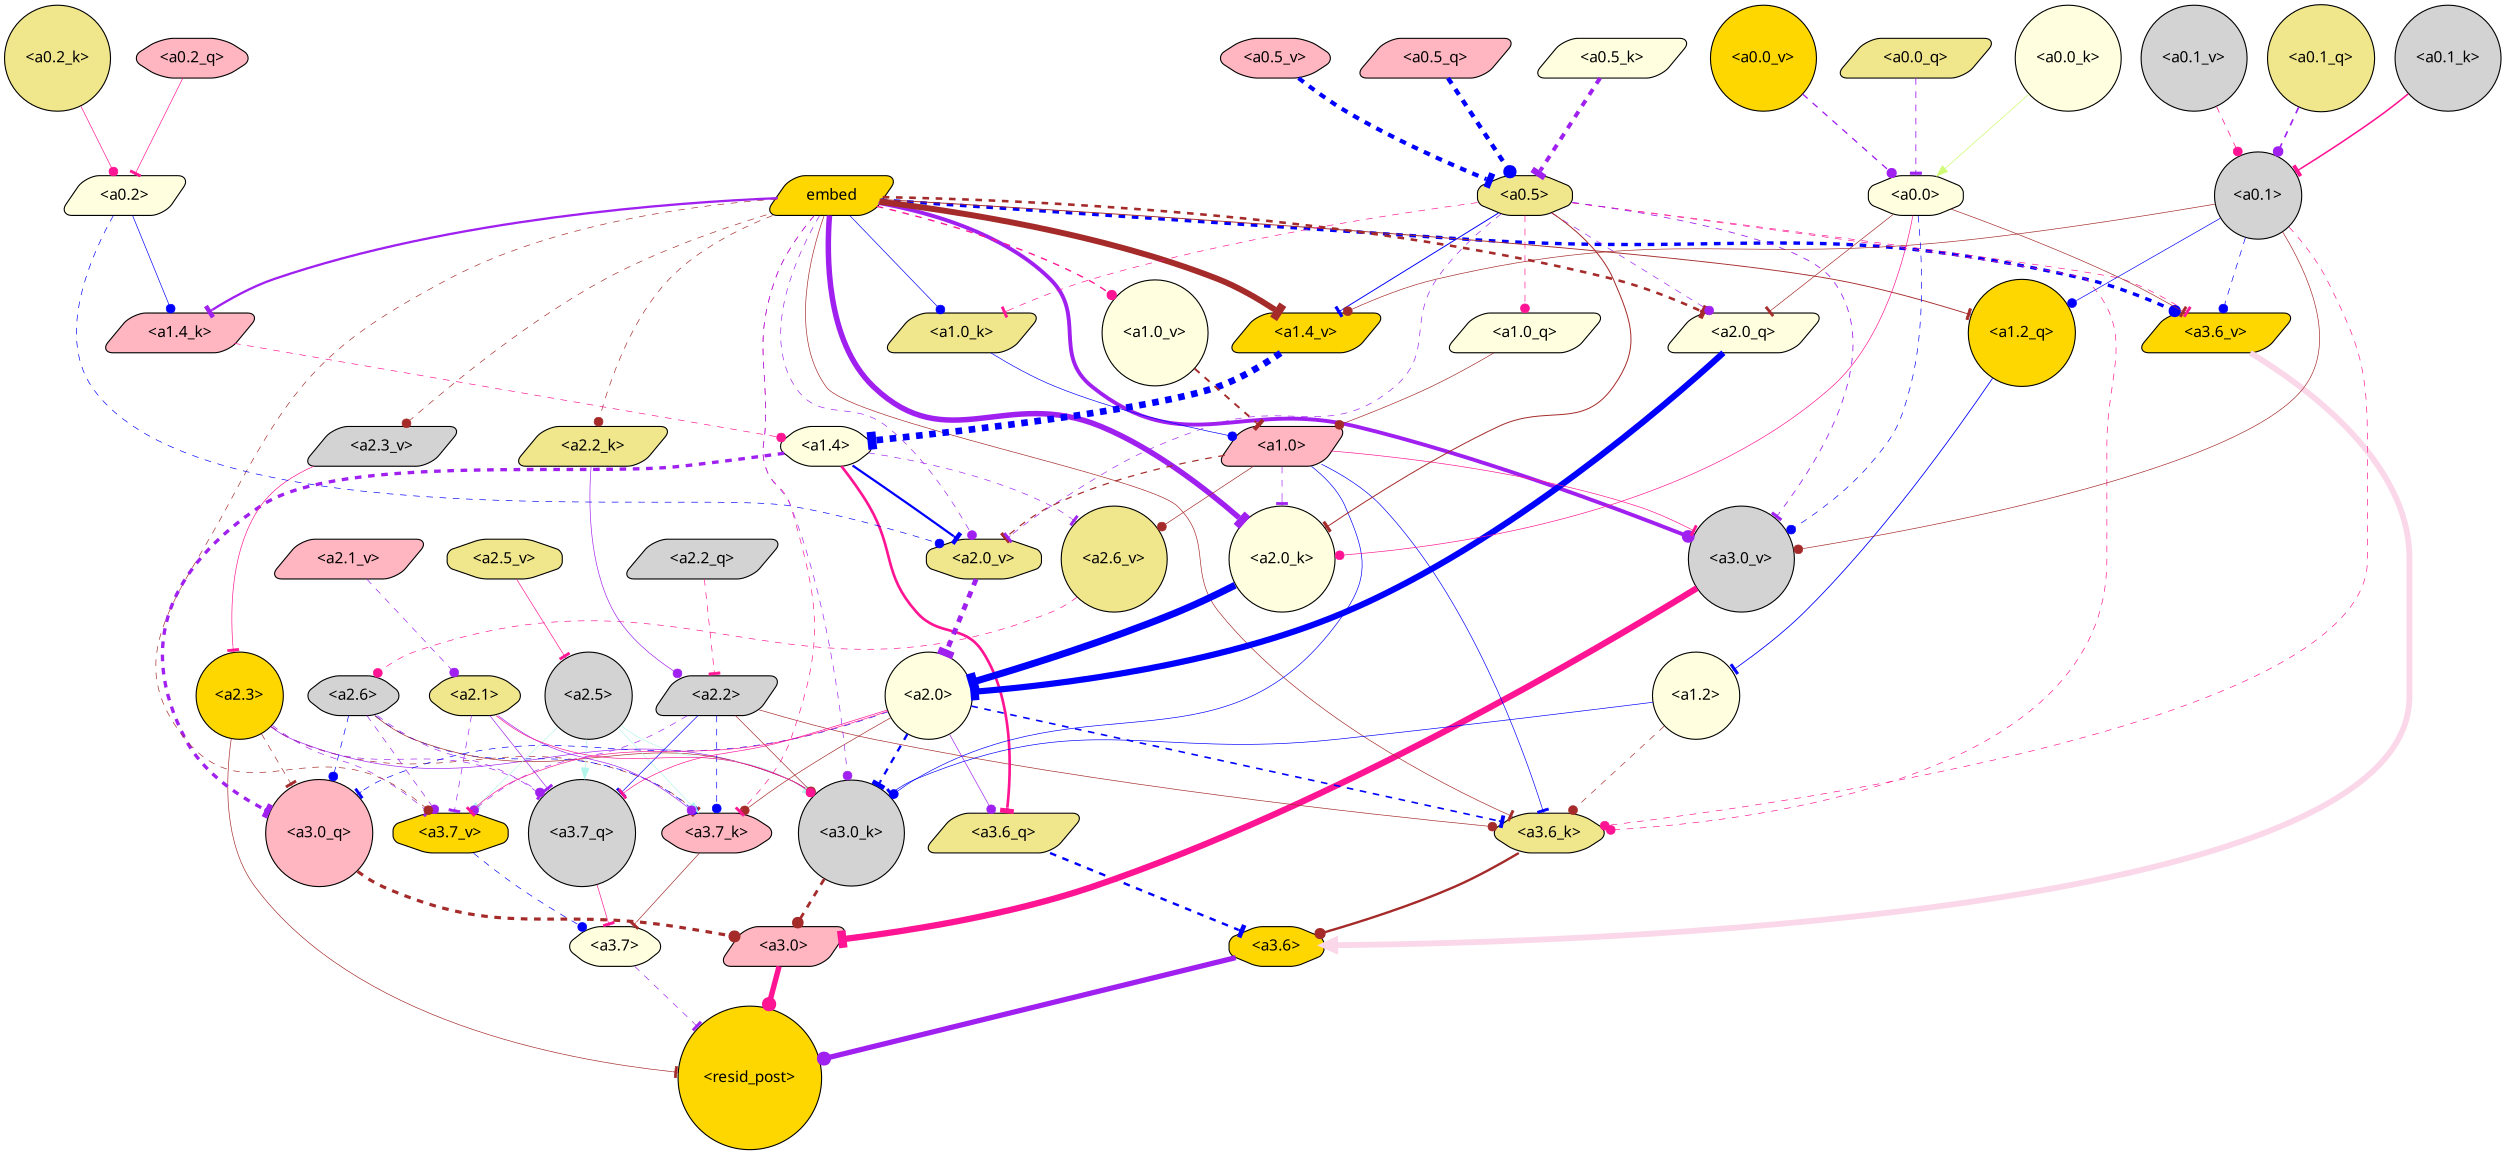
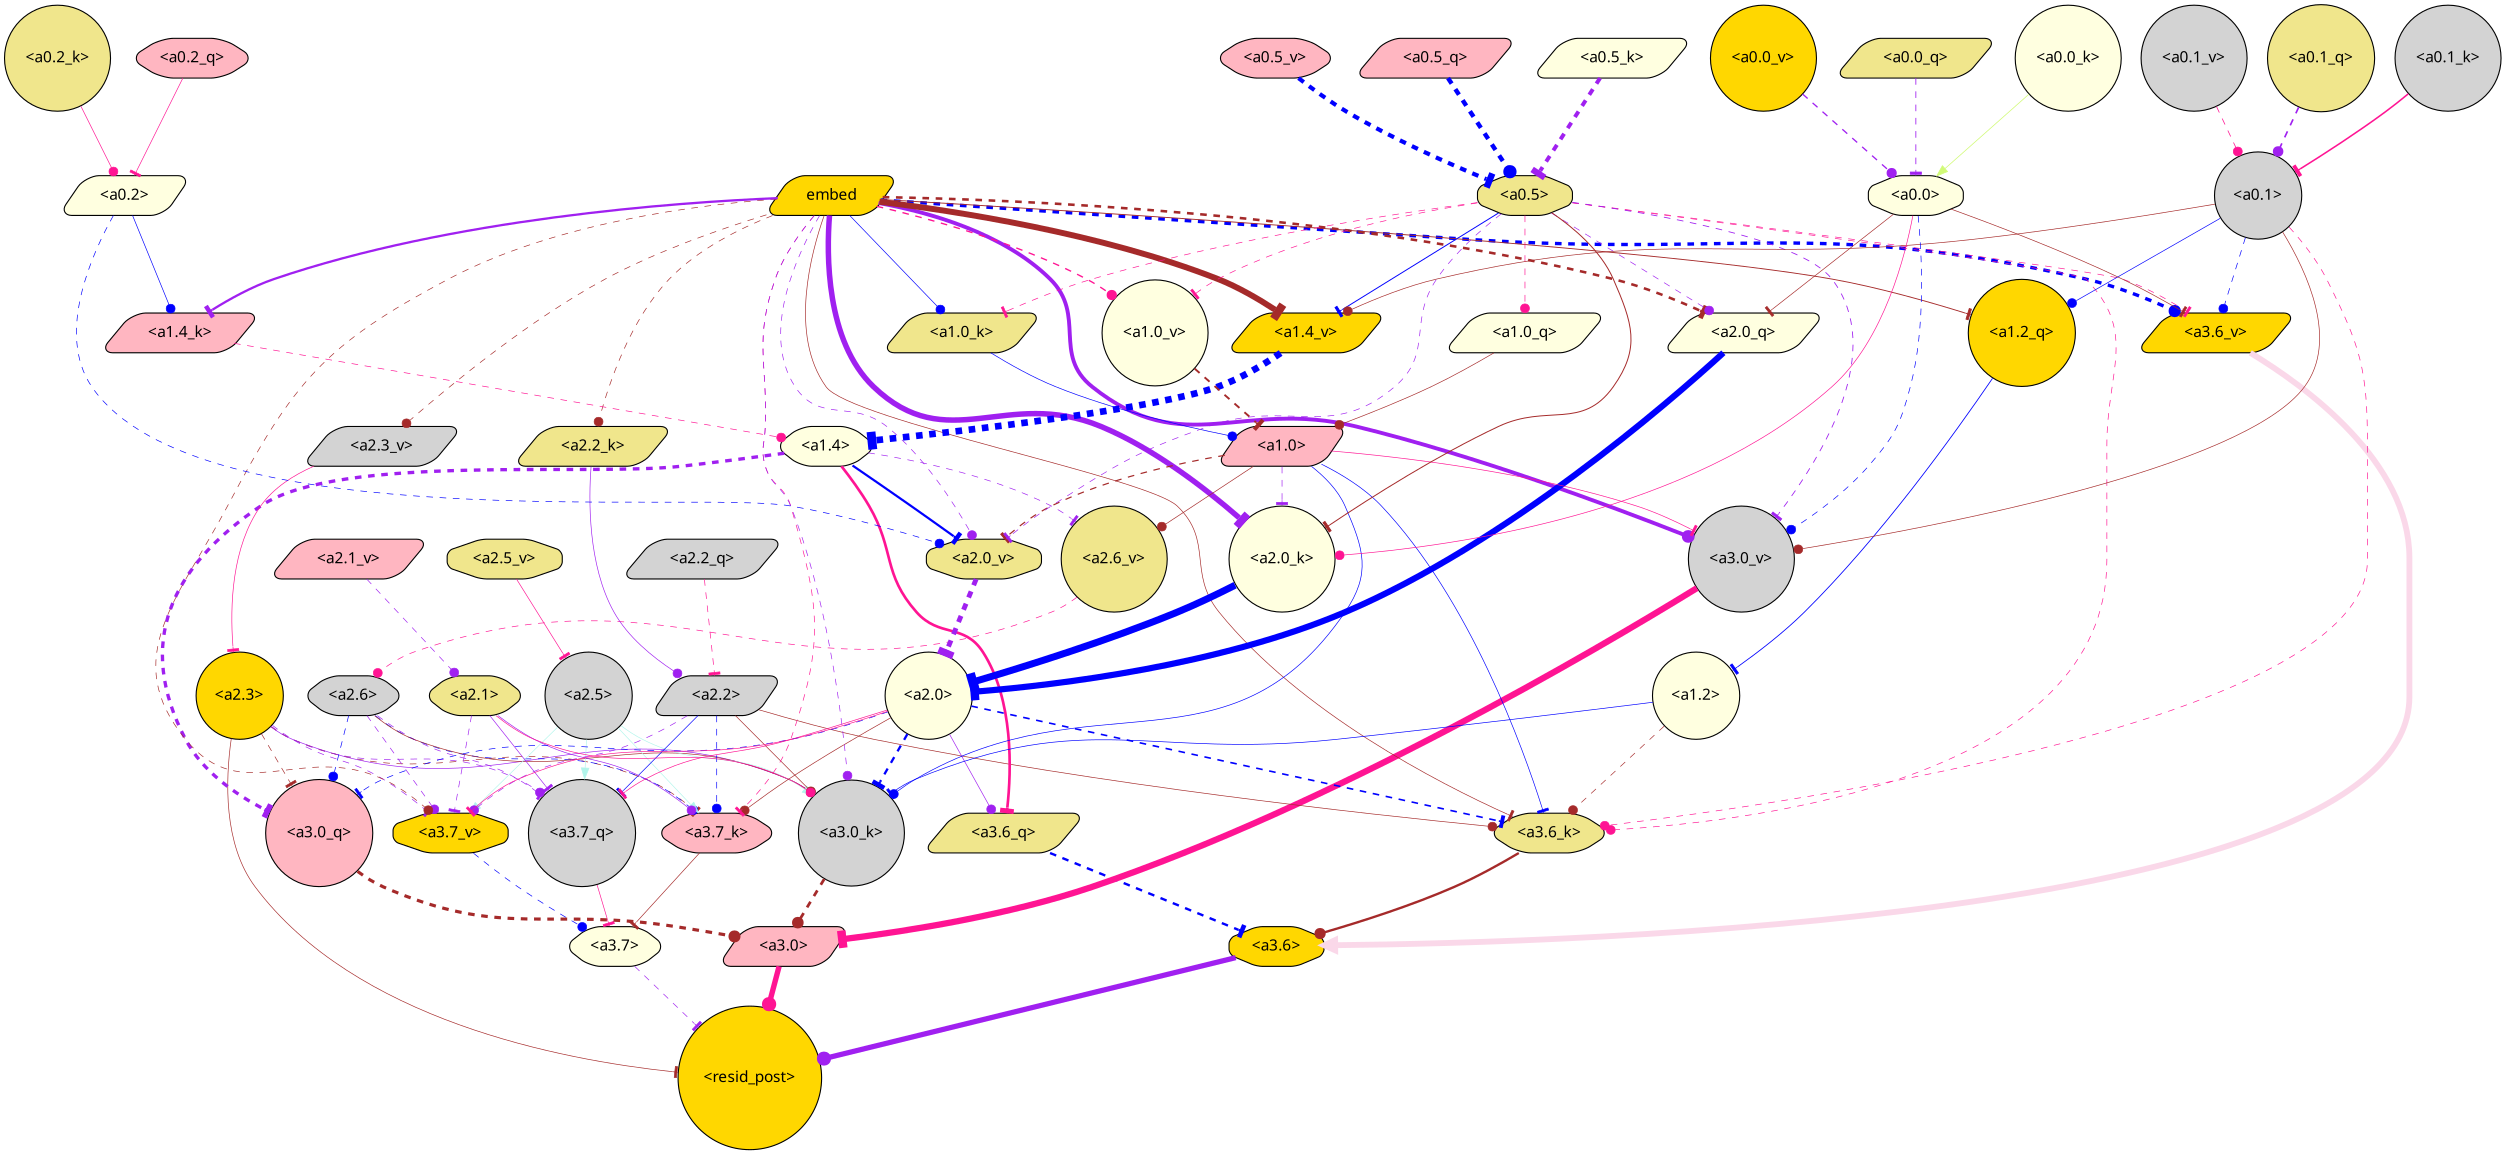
none -> (1319, 239)
